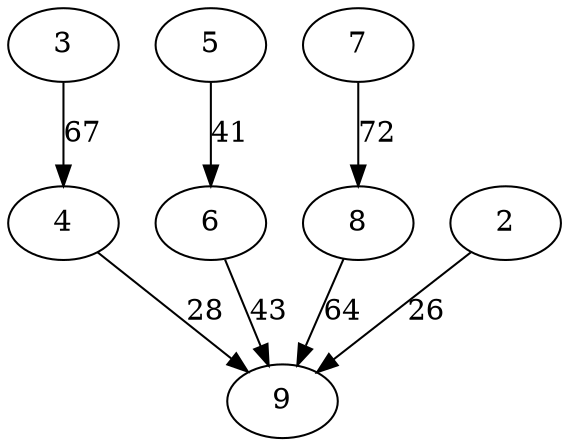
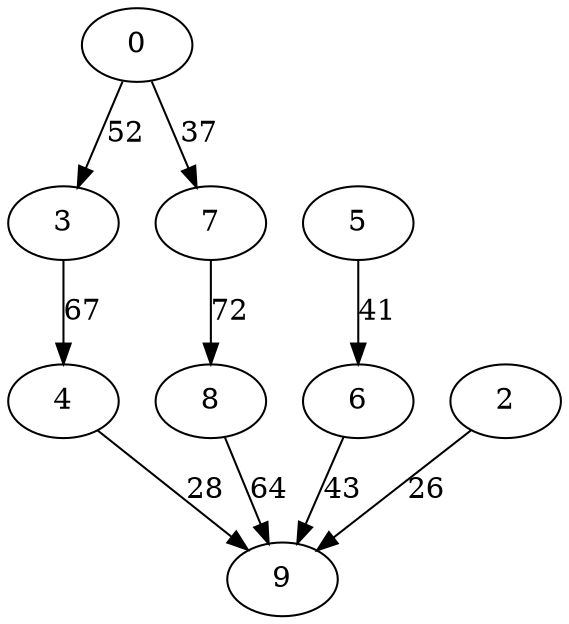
none -> (137, 45)
